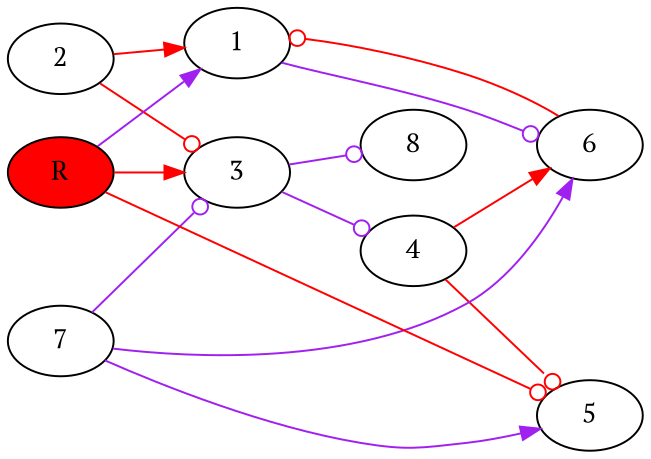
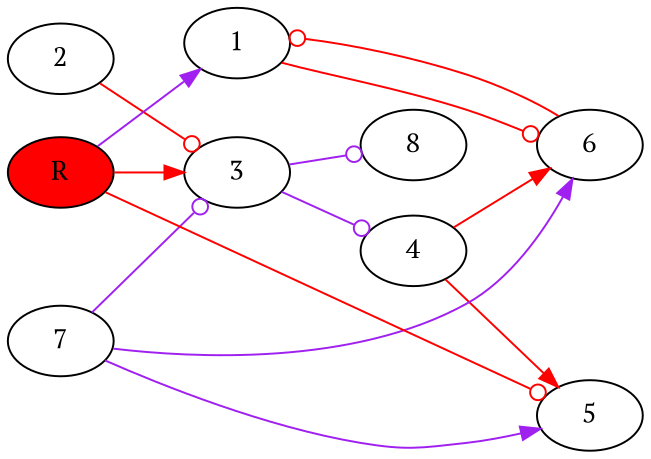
(139, 52) -> none
(404, 92) -> (404, 92)
(495, 327) -> (495, 327)
